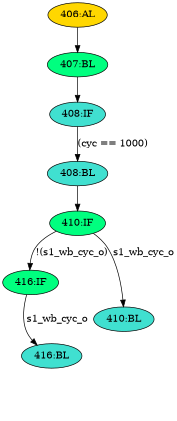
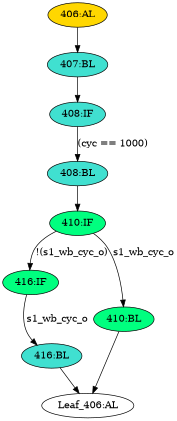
(78, 65) -> (78, 65)
(124, 319) -> (124, 319)
none -> (88, 406)
